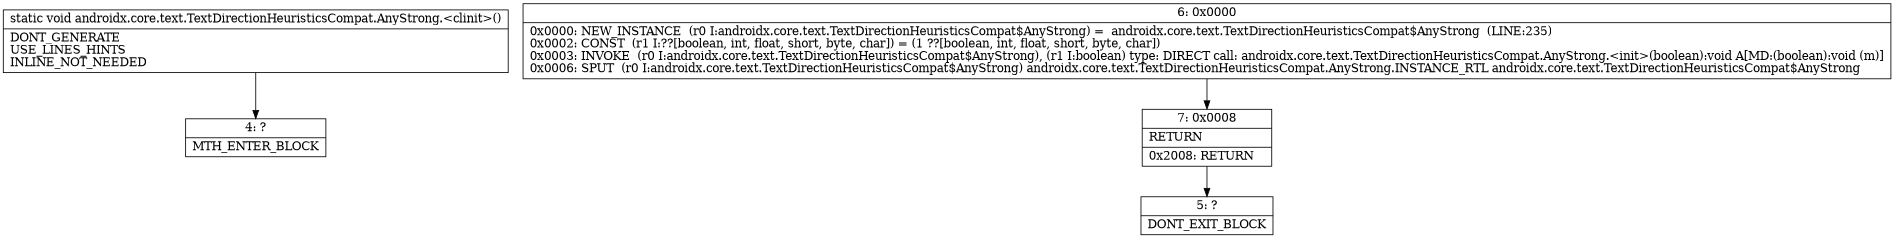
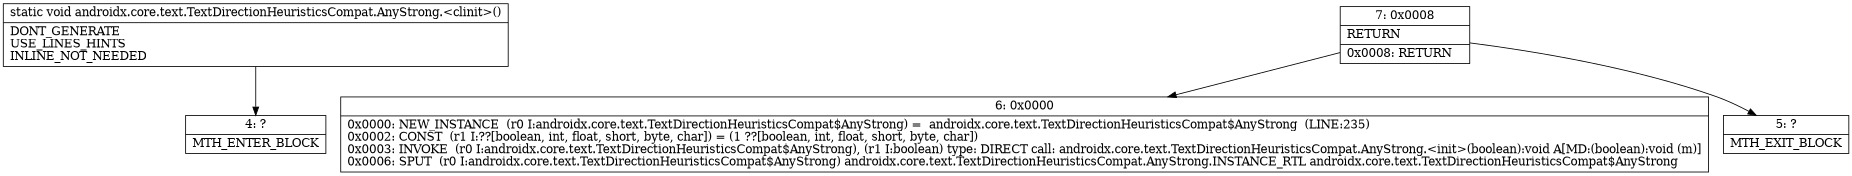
(1207, 90) -> (1258, 74)
(1207, 156) -> (1405, 54)
(1207, 225) -> (1786, 144)
